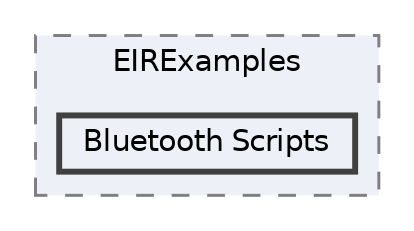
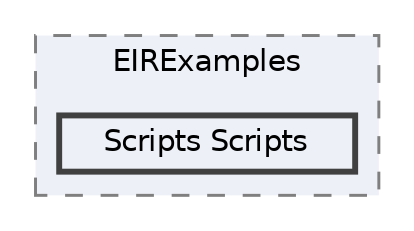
(207, 144) -> (207, 144)
